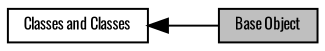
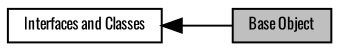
(78, 26) -> (85, 26)
